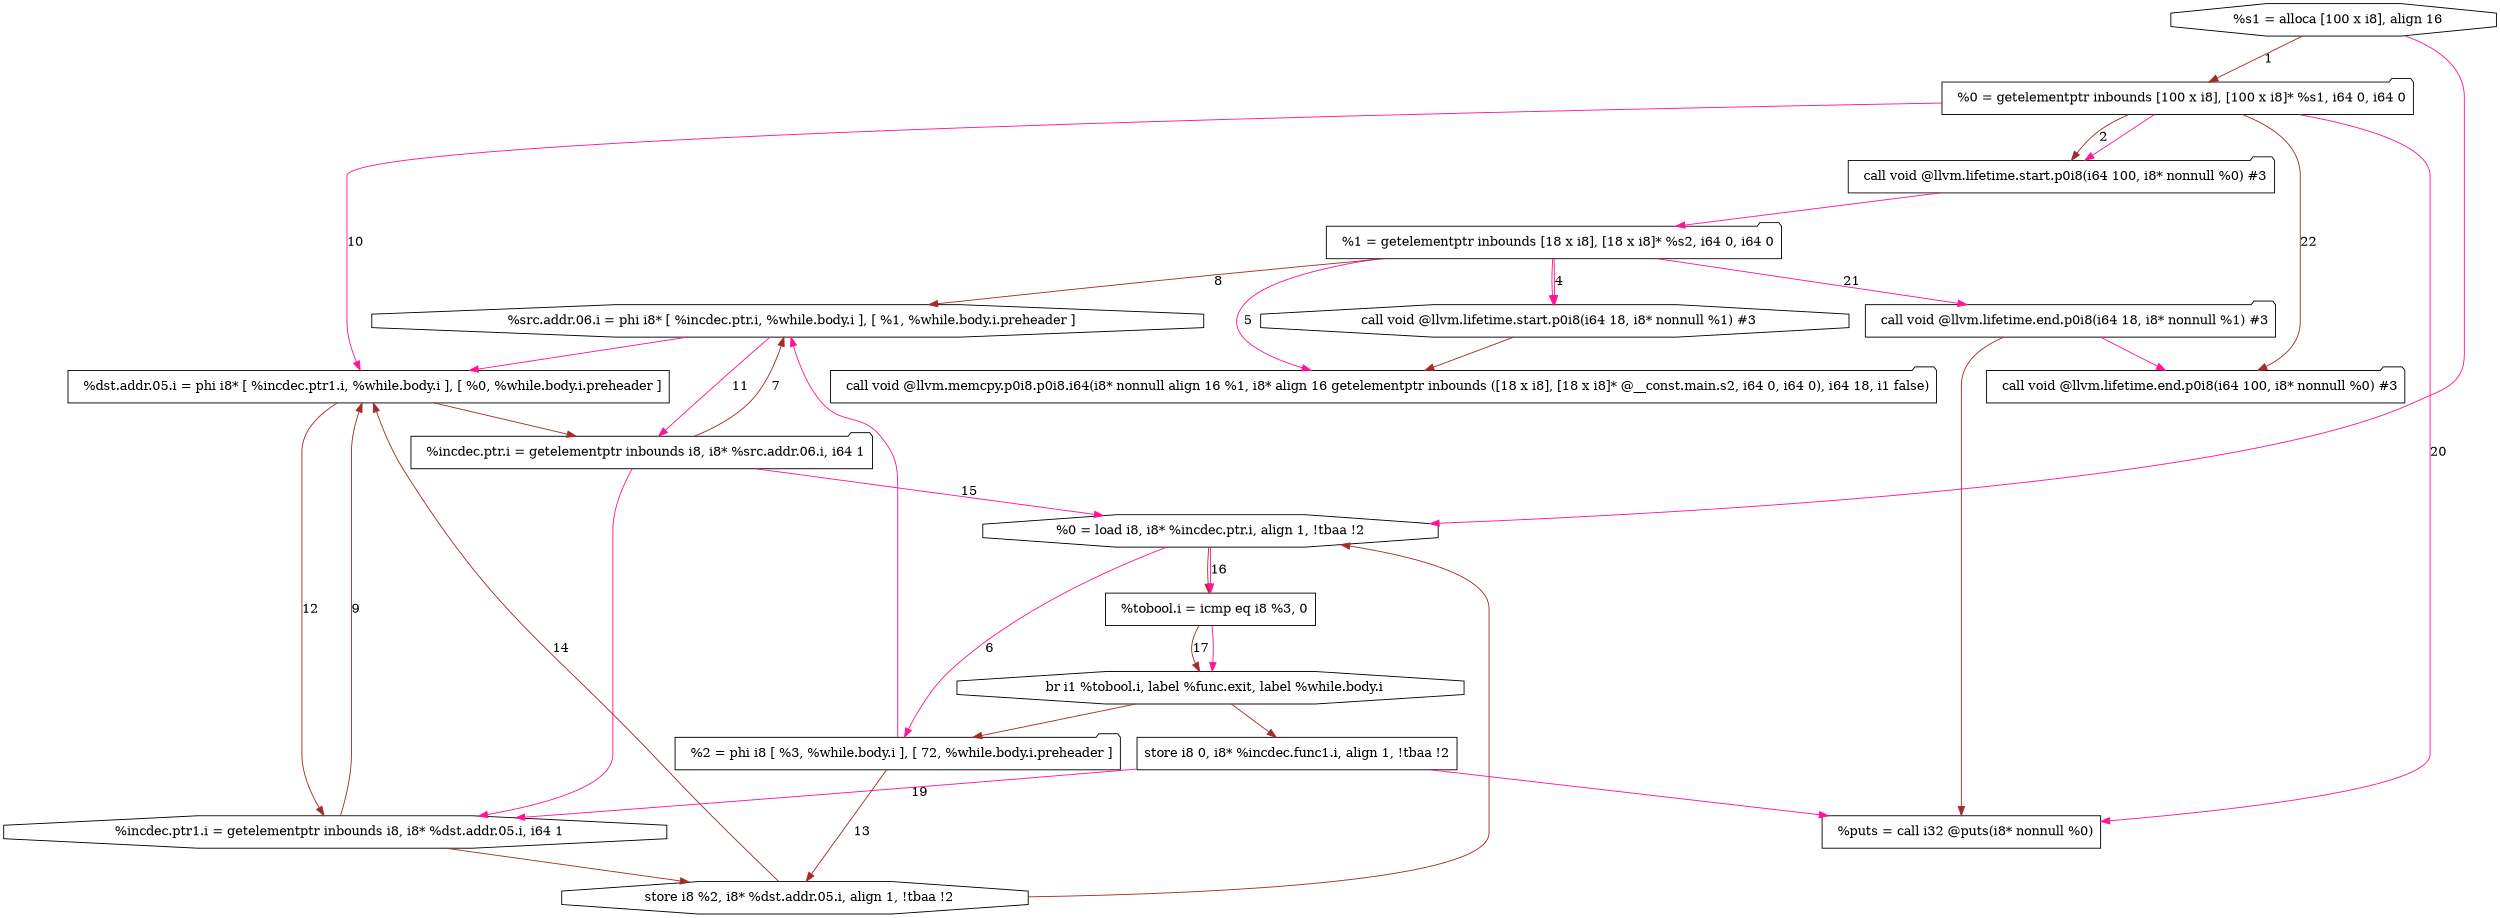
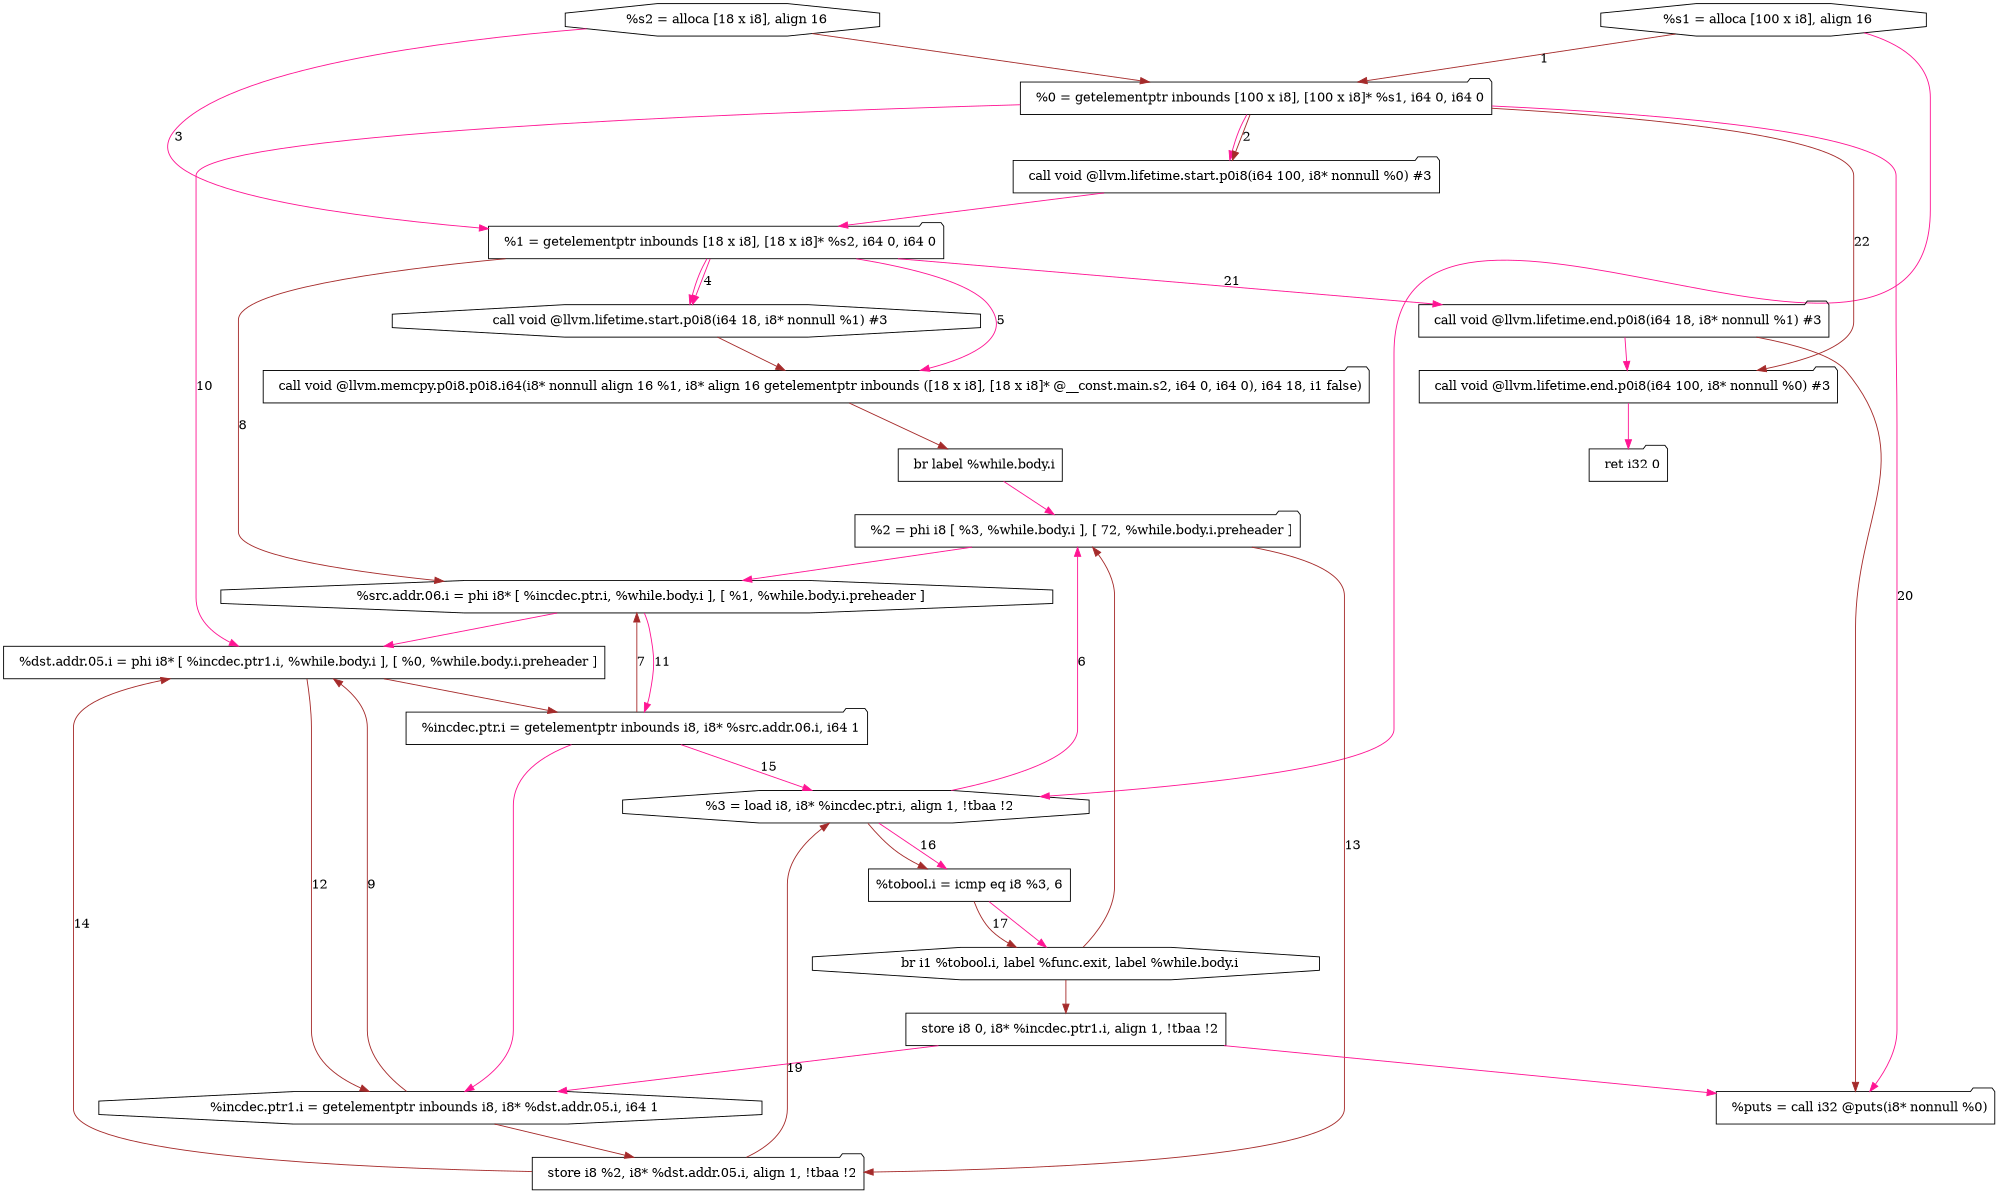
none -> (722, 20)
none -> (980, 465)
none -> (1628, 465)
(1210, 531) -> (856, 807)
(1210, 609) -> (969, 885)
(1297, 754) -> (1066, 1029)
(1961, 832) -> (1856, 1108)
(795, 898) -> (698, 1174)
